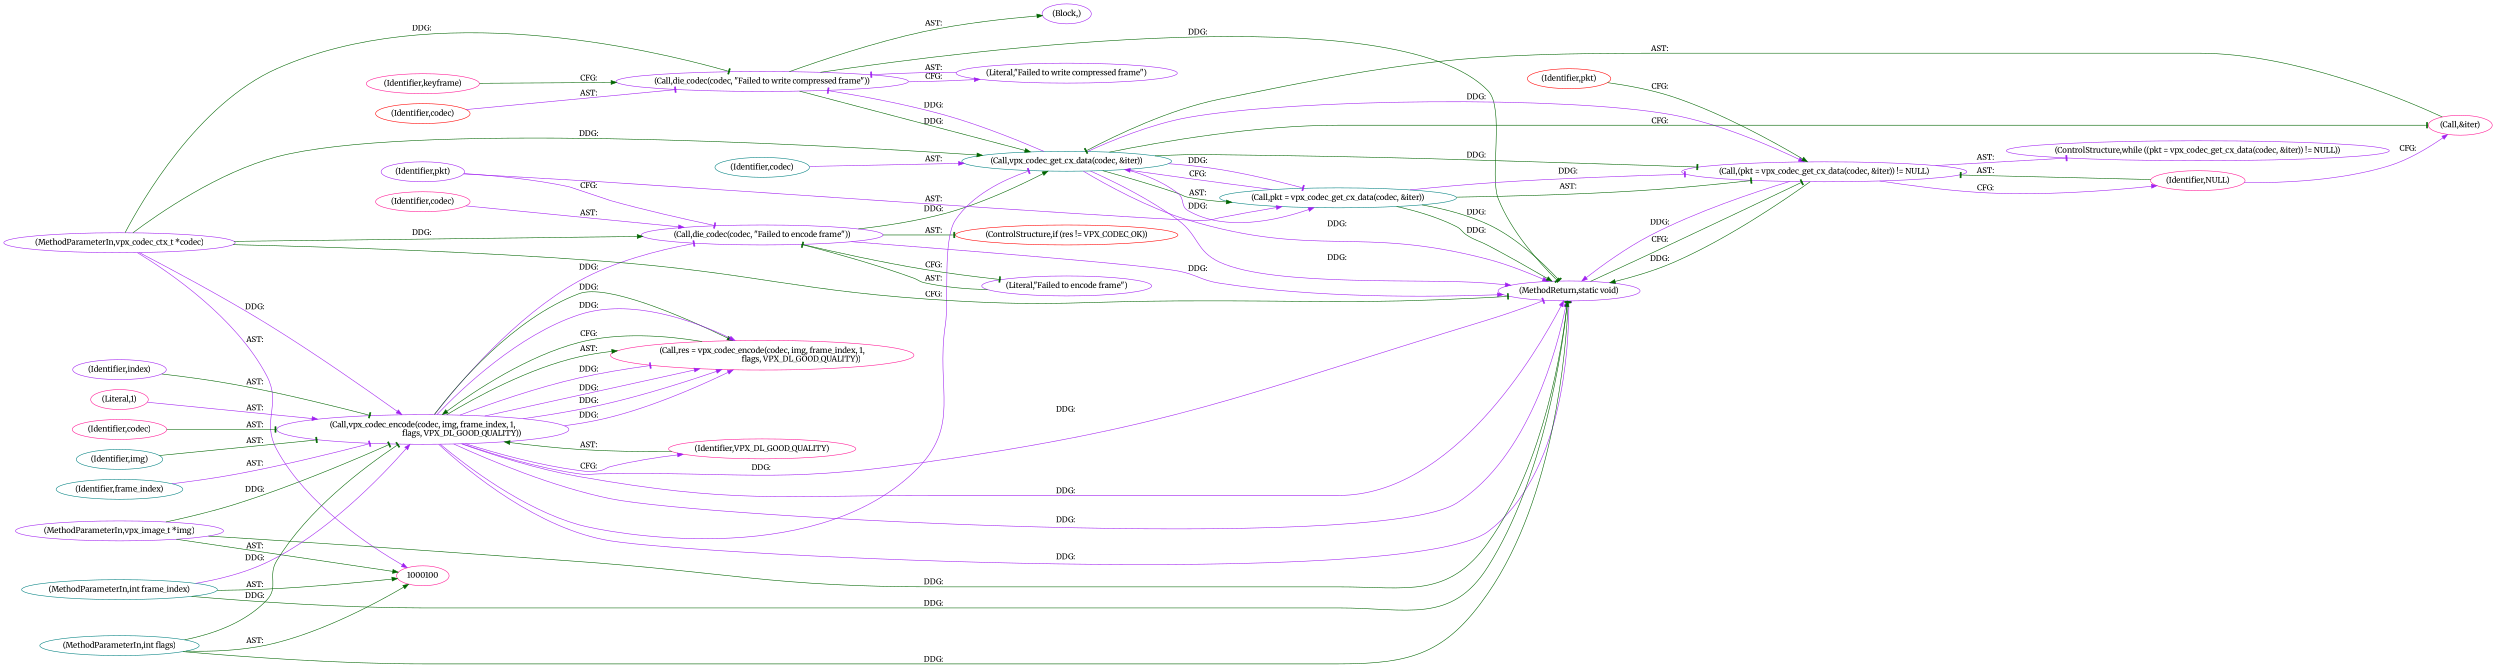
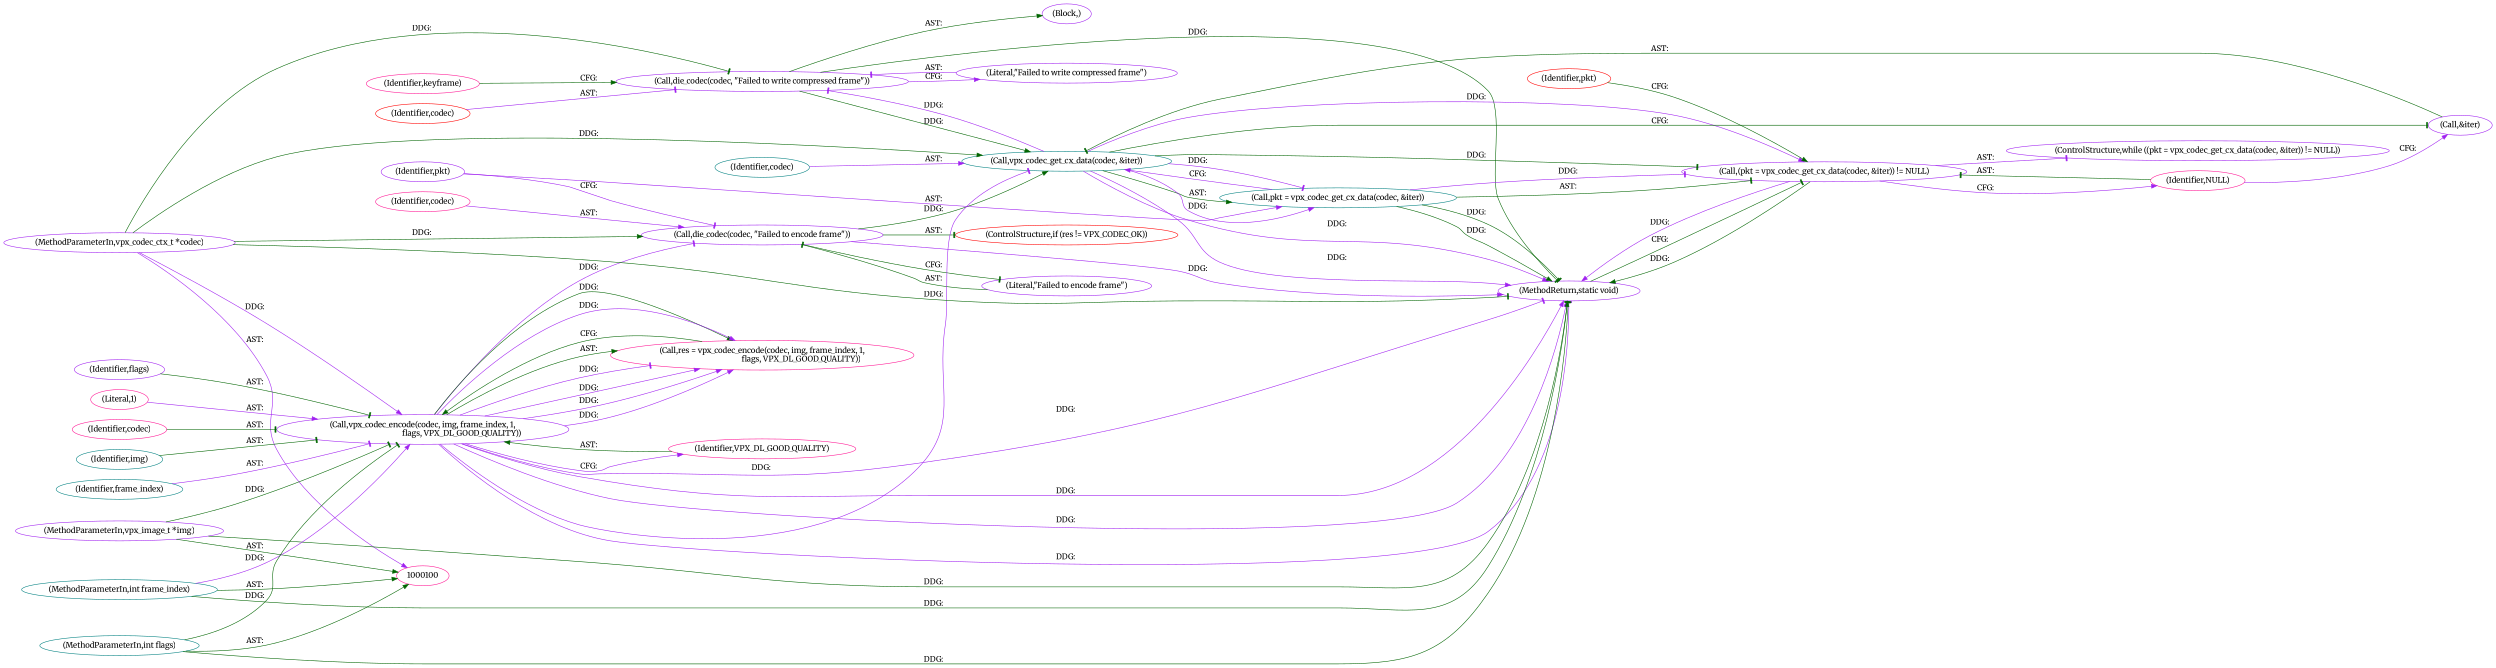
(2460, 125) -> (2460, 125)
(935, 295) -> (935, 295)
(119, 370) -> (119, 370)
